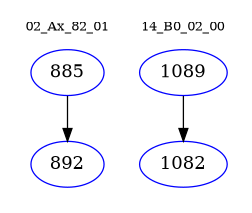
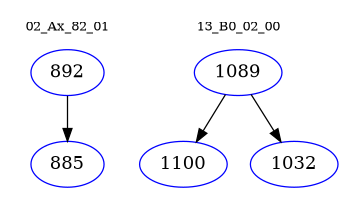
(183, 27) -> (239, 27)
(68, 112) -> (68, 112)
none -> (183, 164)
(183, 164) -> (294, 164)
